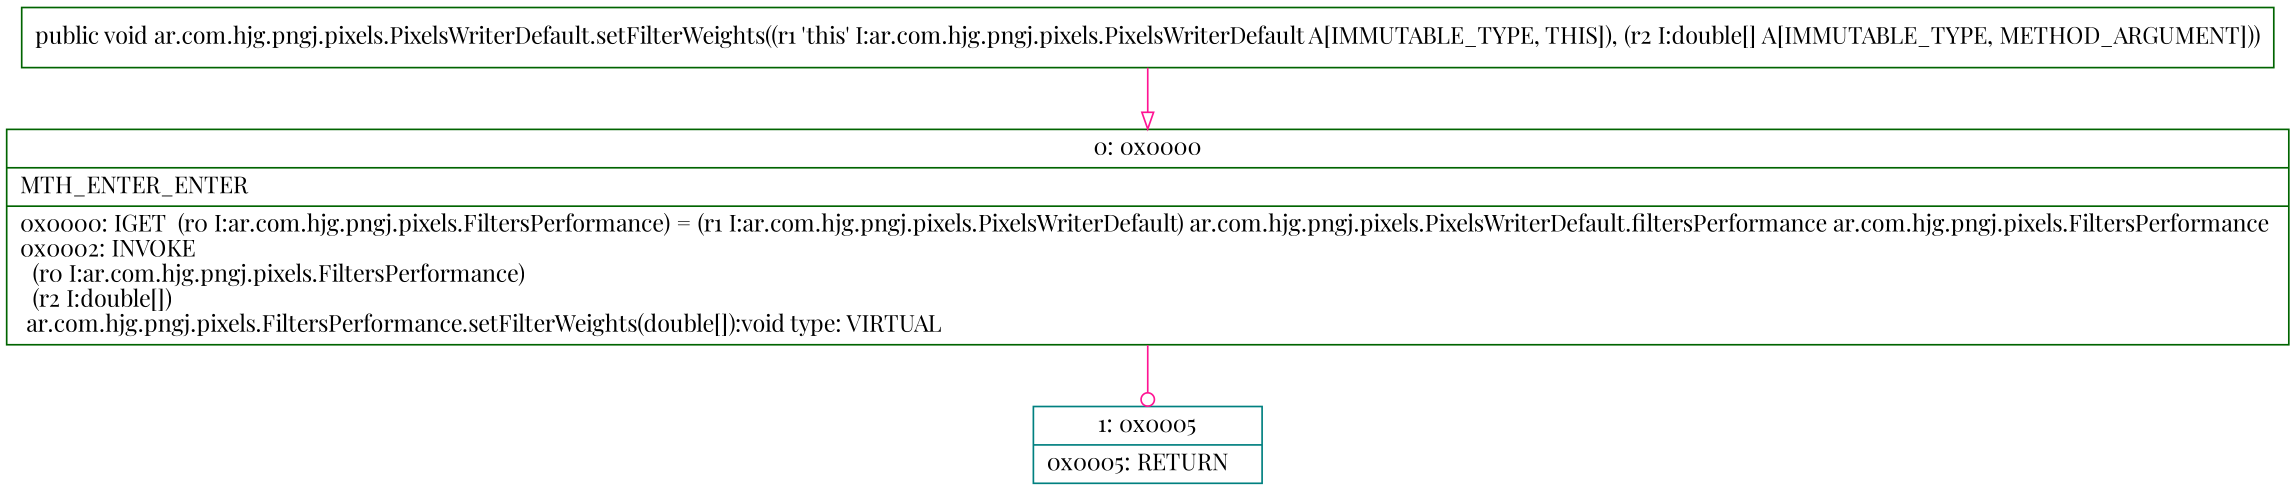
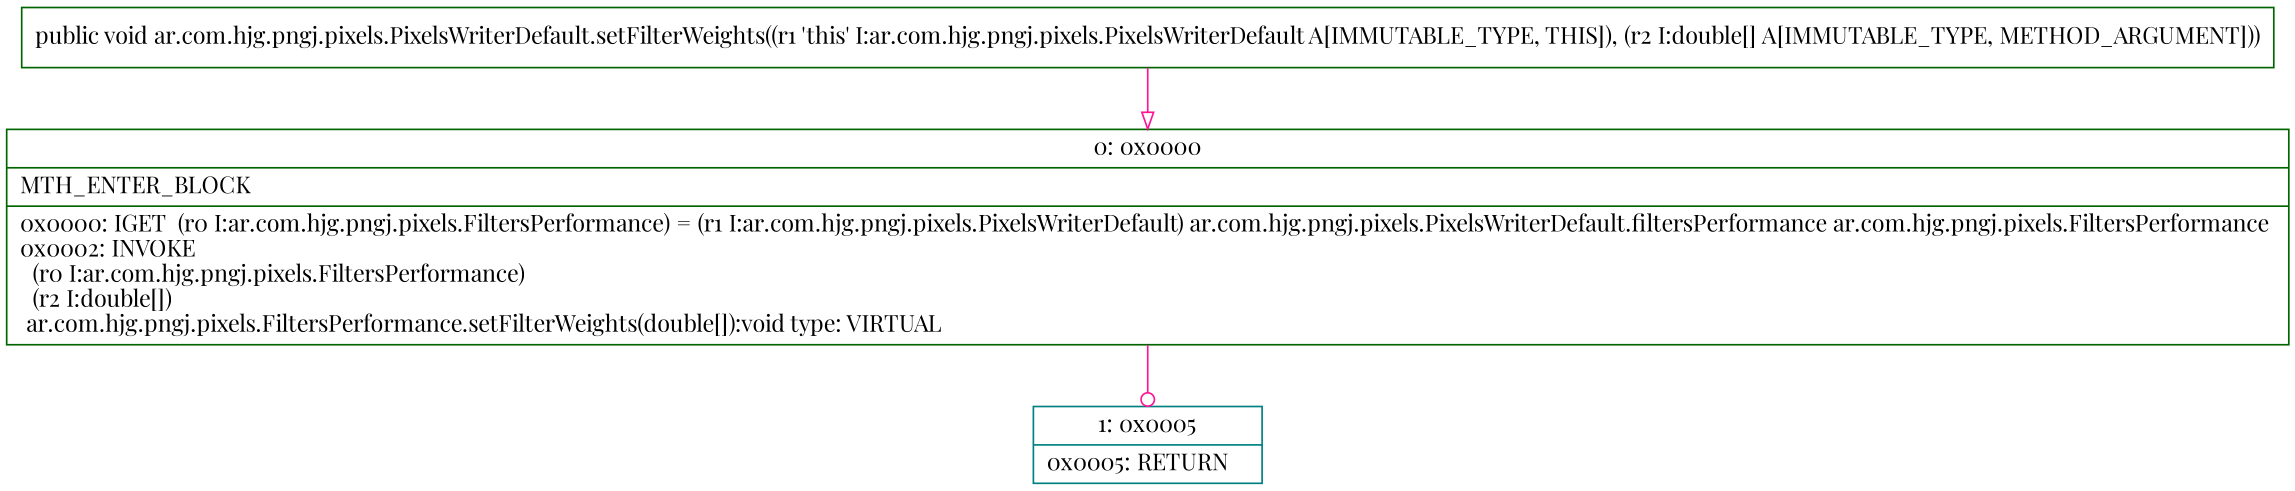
(134, 186) -> (136, 186)
